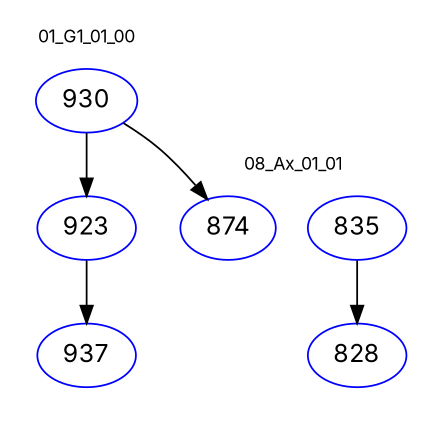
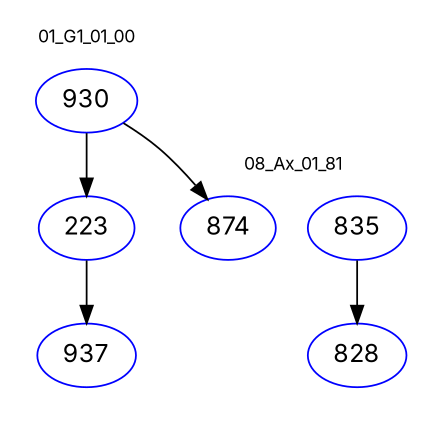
(293, 165) -> (293, 165)
(87, 228) -> (87, 228)
